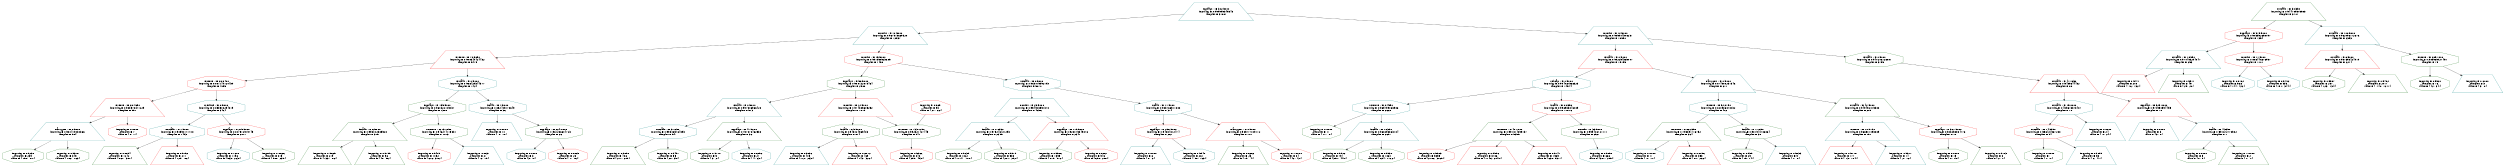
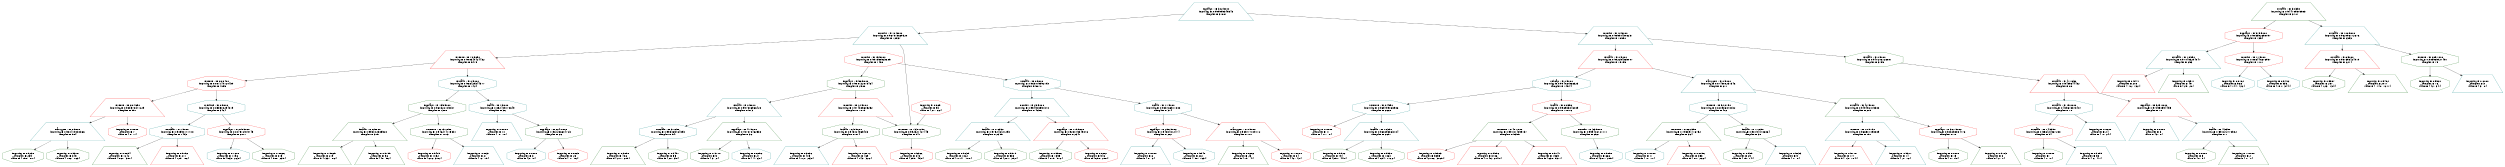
(882, 48) -> (907, 83)
(1321, 132) -> (1321, 132)
